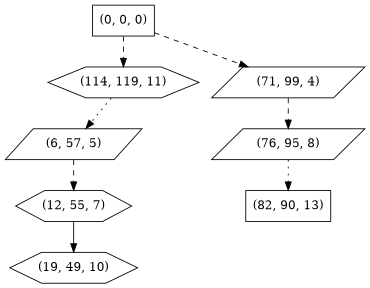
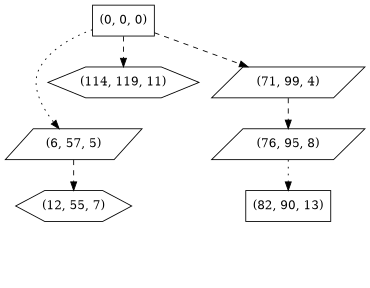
(101, 110) -> (42, 65)
(74, 268) -> none
